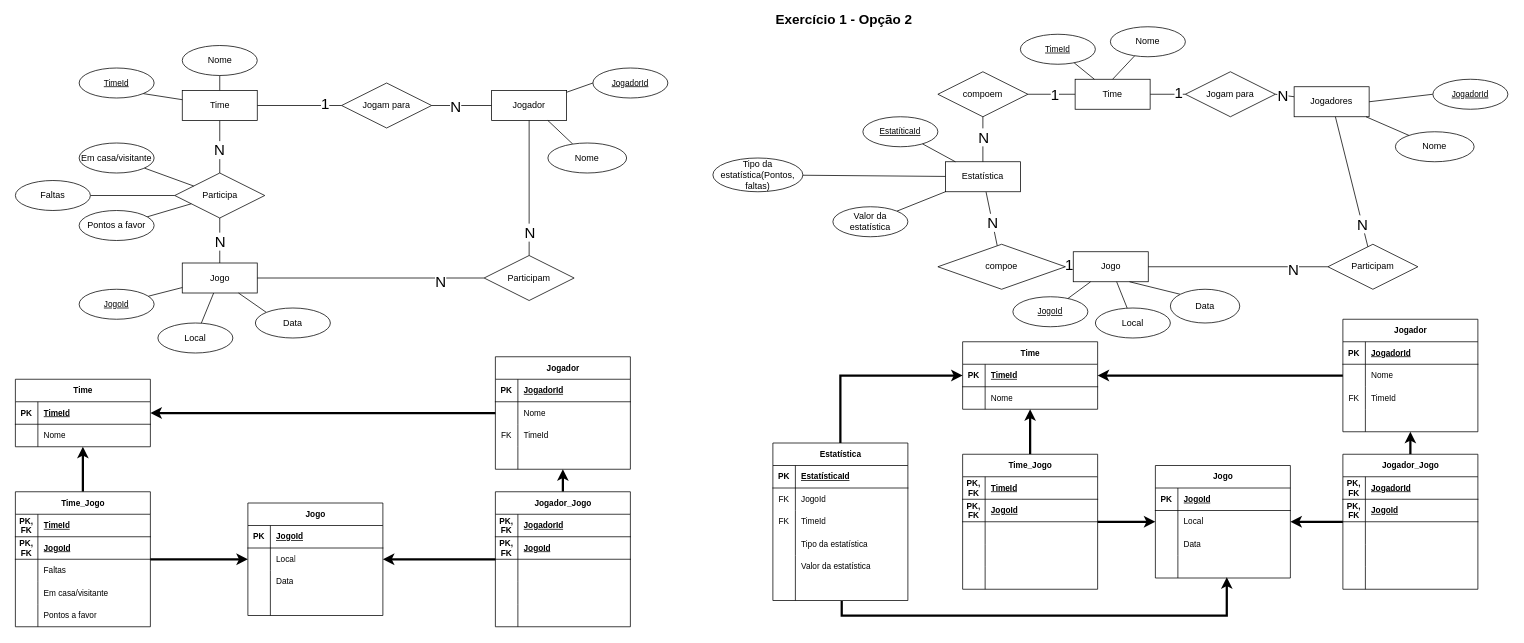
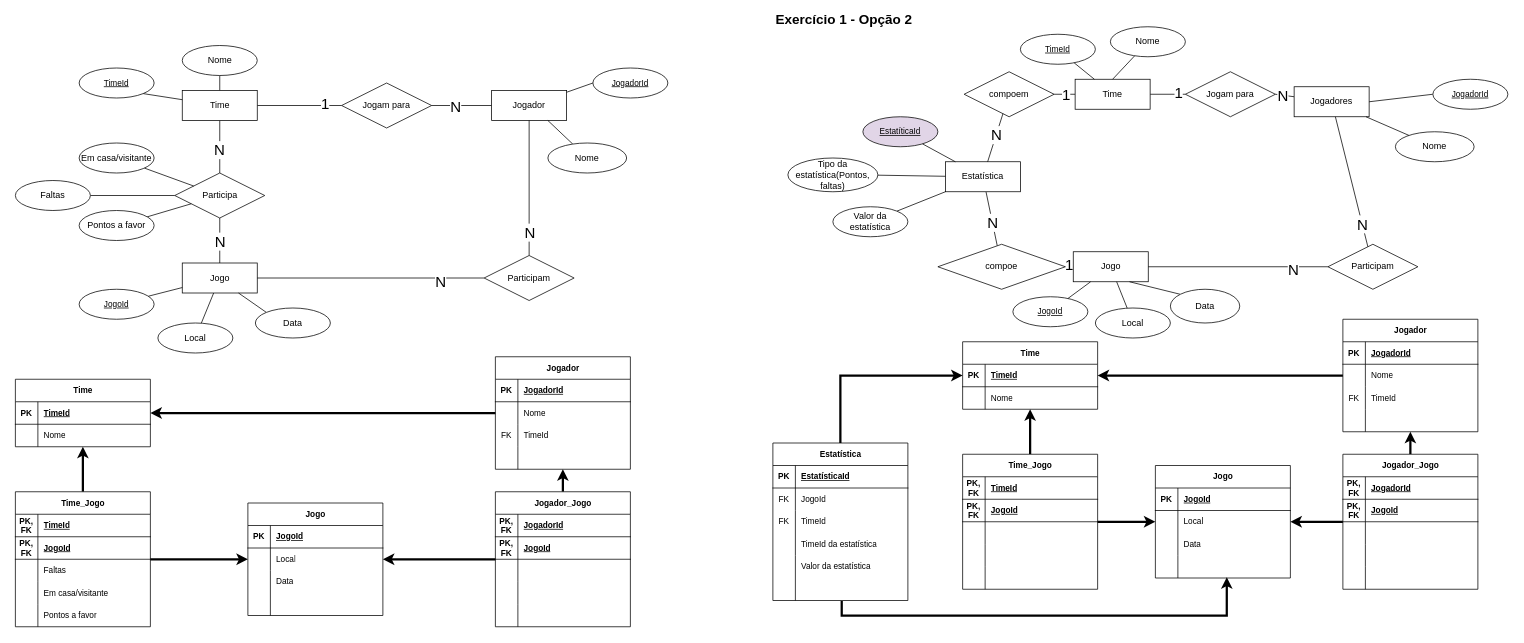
(983, 94) -> (1009, 94)
(900, 132) -> (900, 132)
(758, 175) -> (833, 175)
(841, 544) -> (846, 544)
